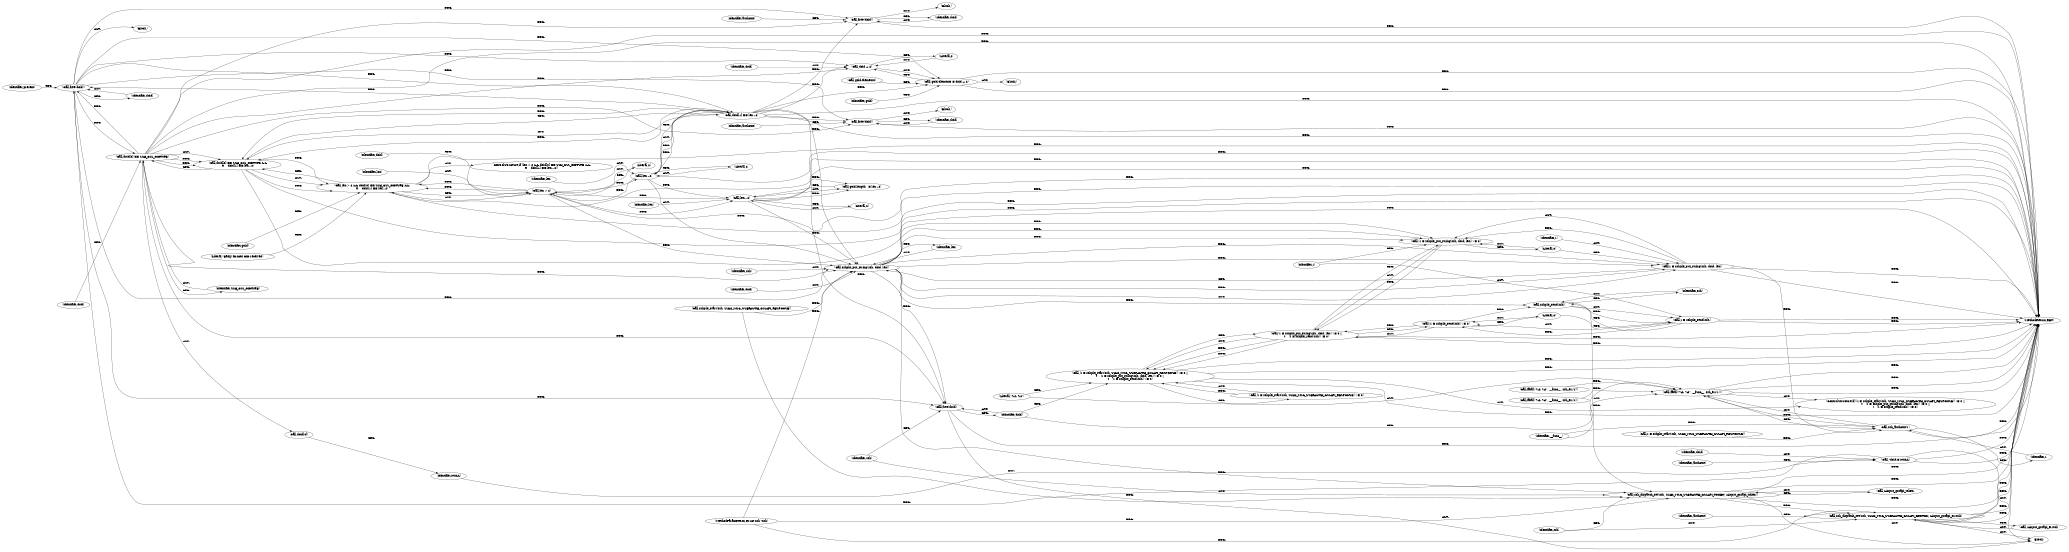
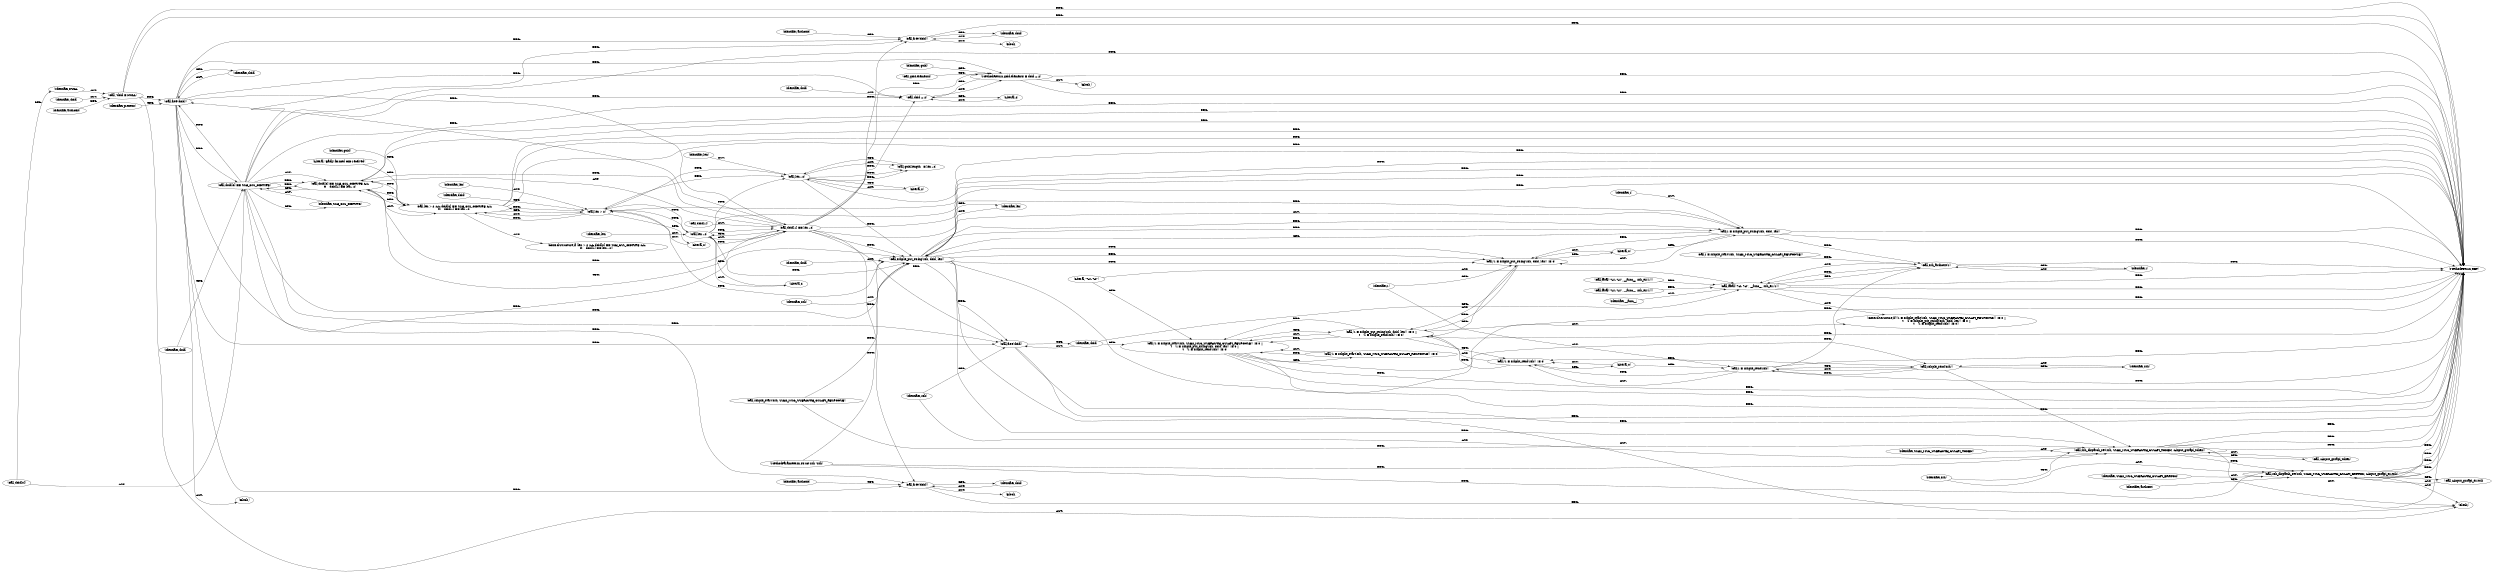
(946, 82) -> (1011, 77)
none -> (699, 224)
(1494, 313) -> (1733, 361)
(171, 322) -> (220, 420)
(1718, 425) -> (1836, 312)
none -> (1936, 451)
none -> (2140, 476)
